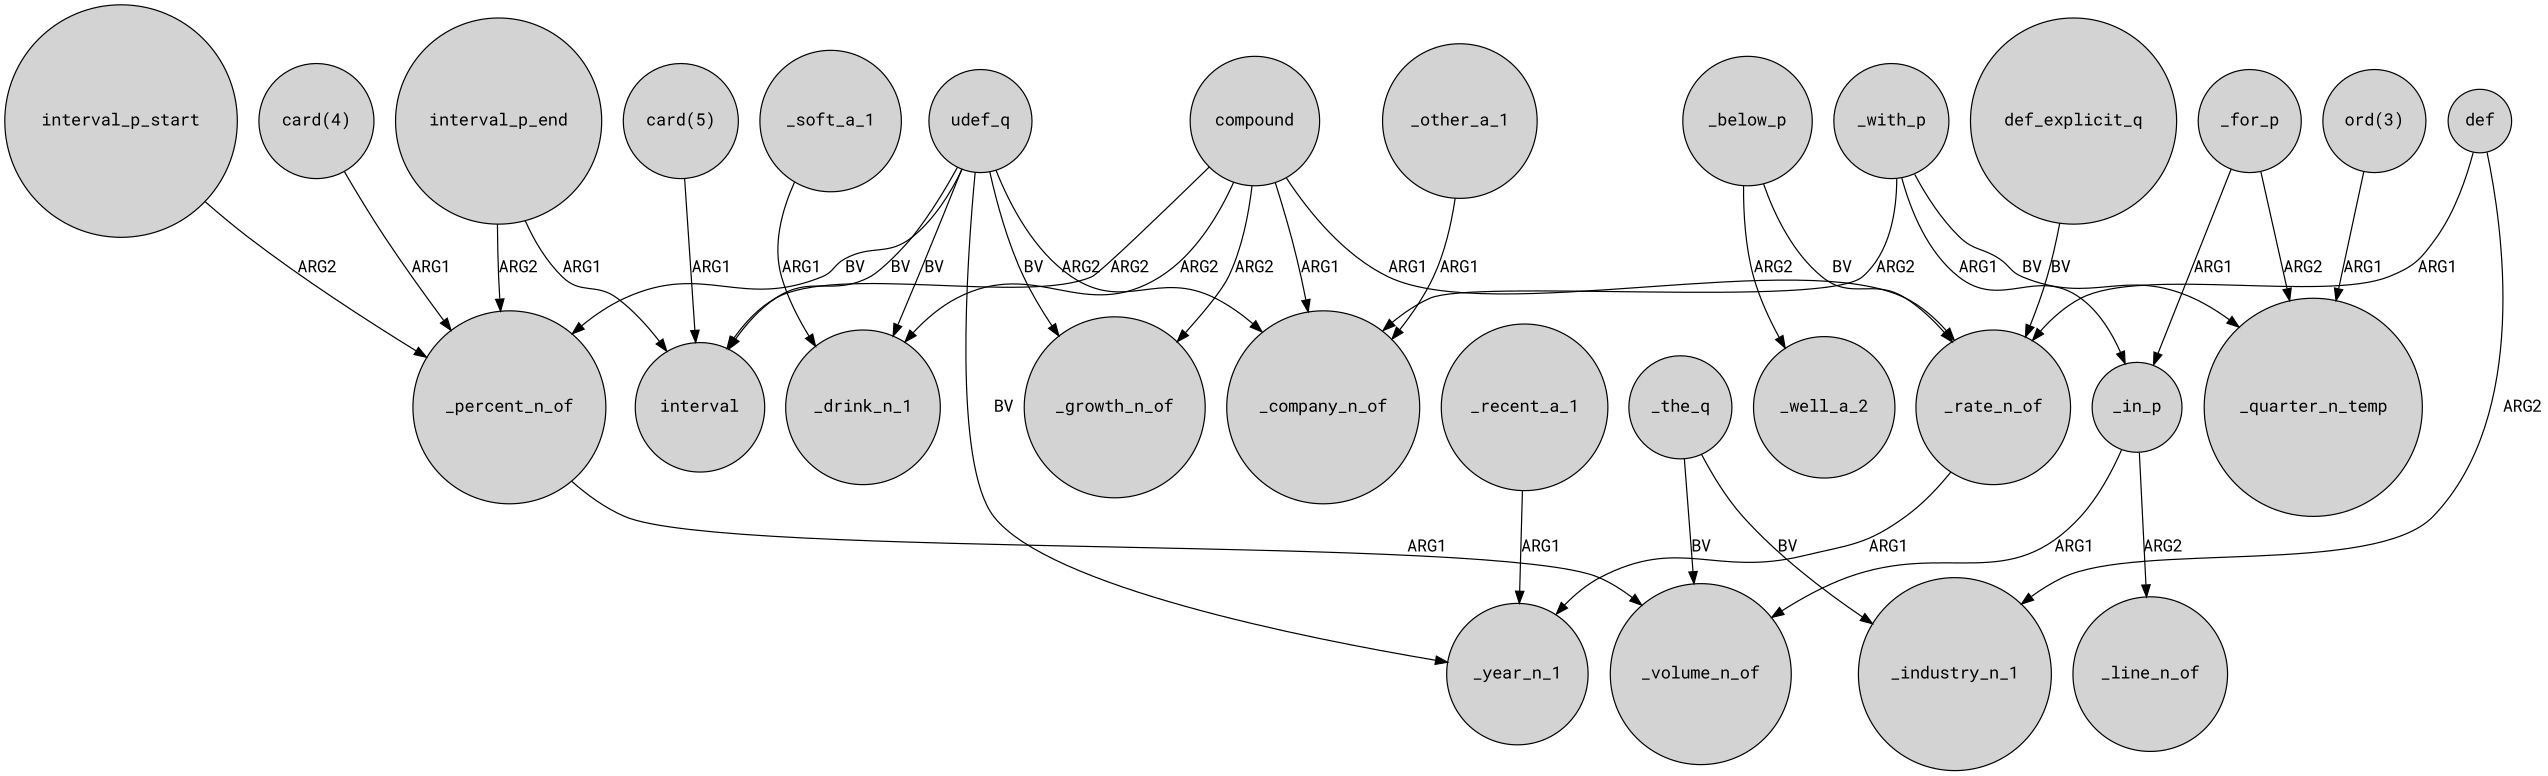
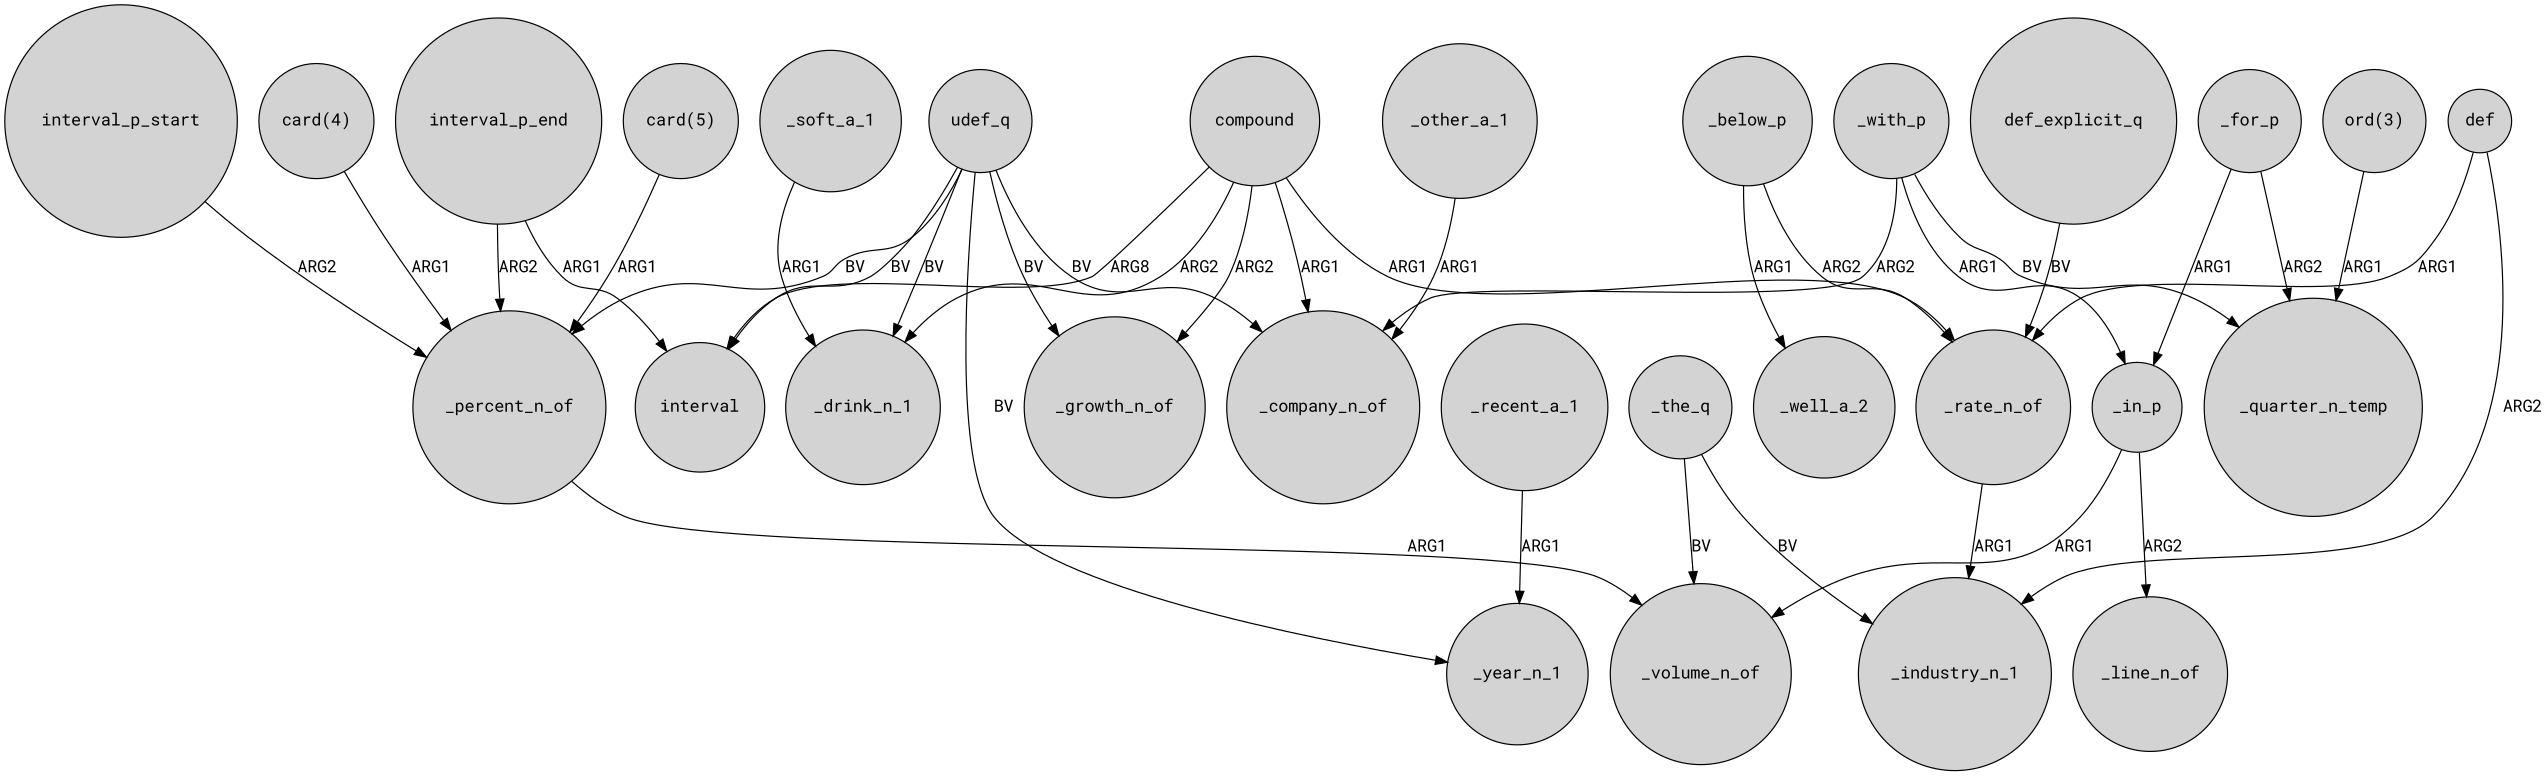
(690, 254) -> (623, 251)
(1082, 268) -> (1082, 268)
(1130, 268) -> (1130, 268)
(1774, 268) -> (1774, 268)
(1842, 268) -> (1842, 268)
(1765, 562) -> (1976, 525)
